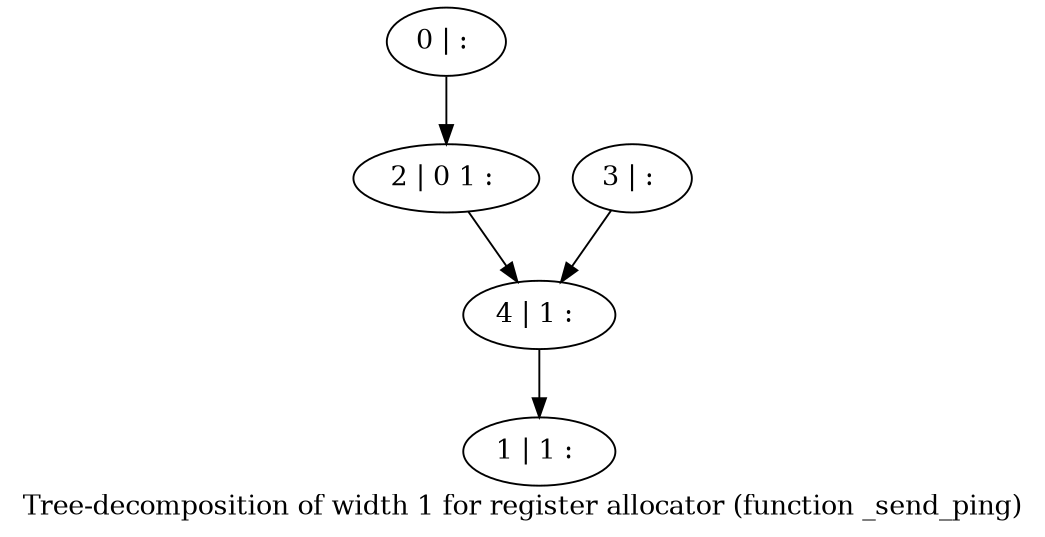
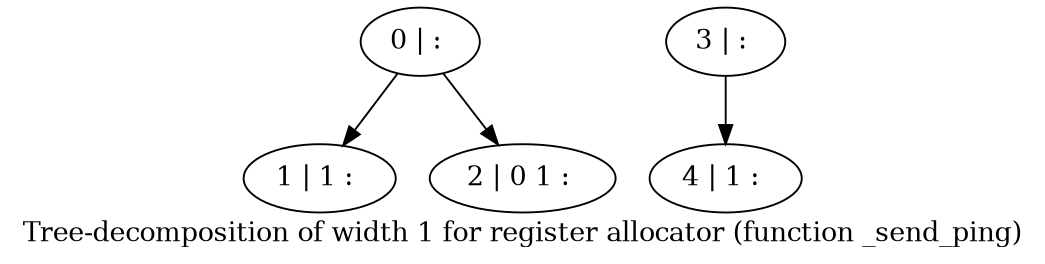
(487, 239) -> none
(539, 374) -> (376, 102)
